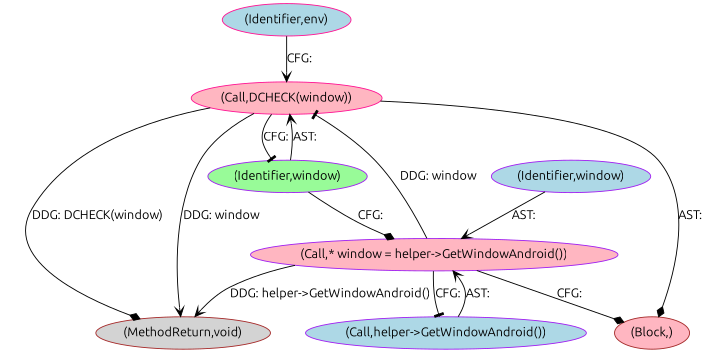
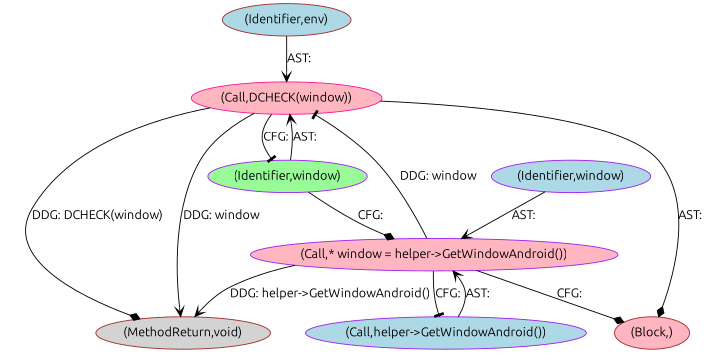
(287, 20) -> (287, 20)
(301, 59) -> (301, 59)
